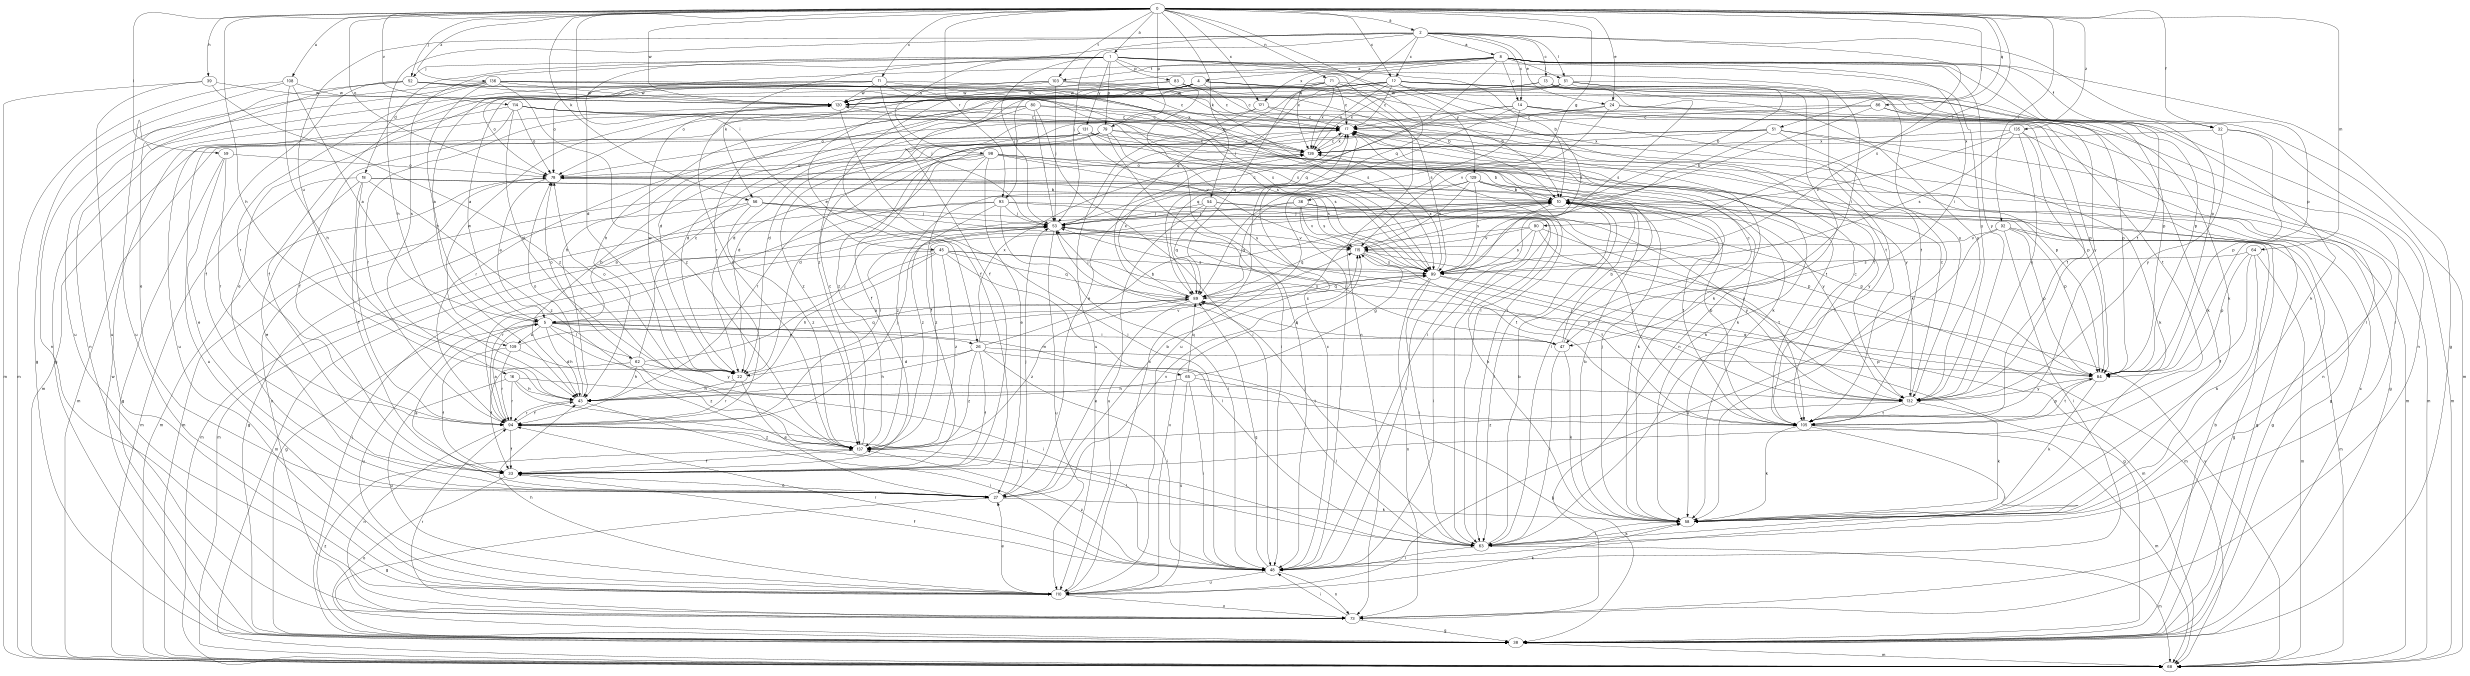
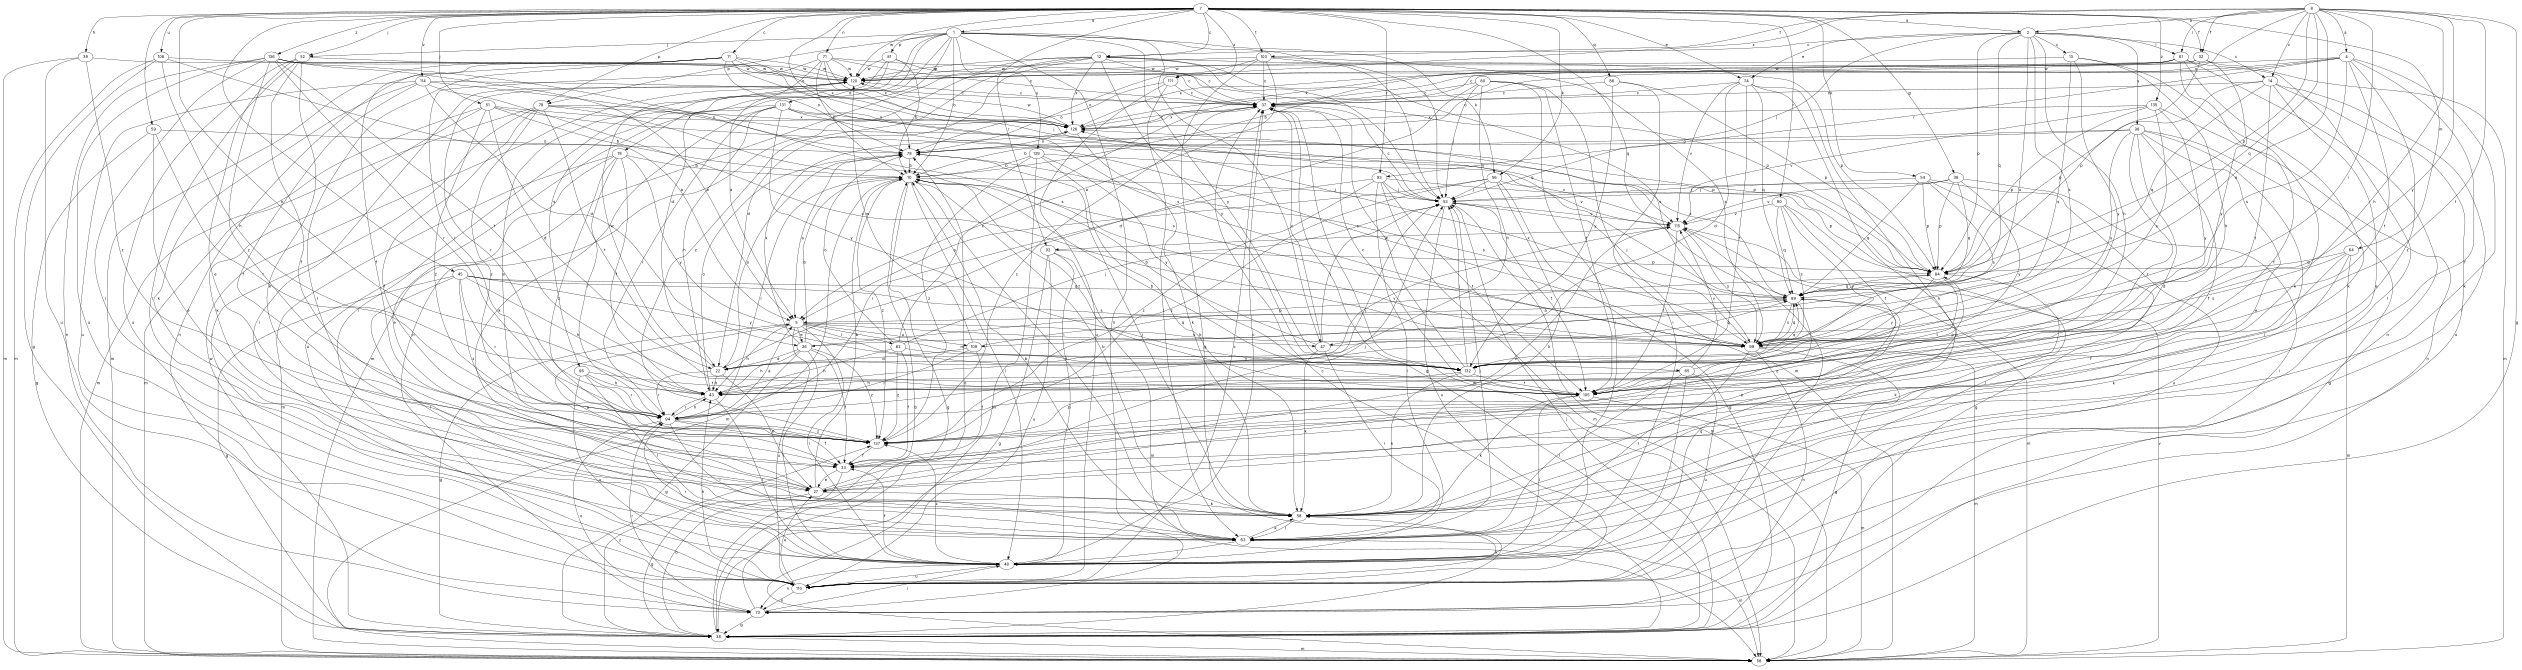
(1158, 9) -> (1201, 9)
(1459, 44) -> (2165, 21)
none -> (1464, 71)
(1177, 81) -> (889, 57)
(1347, 129) -> (1264, 105)
none -> (1252, 141)
(914, 152) -> none
none -> (1762, 189)
none -> (1059, 197)
(1475, 235) -> (1247, 196)
(838, 237) -> (1730, 399)
(1699, 245) -> (1349, 237)
(554, 283) -> (604, 222)
(1375, 311) -> (1714, 299)
(372, 360) -> (611, 297)
(512, 377) -> (582, 371)
(535, 413) -> (695, 407)
none -> (439, 492)
none -> (1673, 559)
(143, 614) -> (130, 650)
